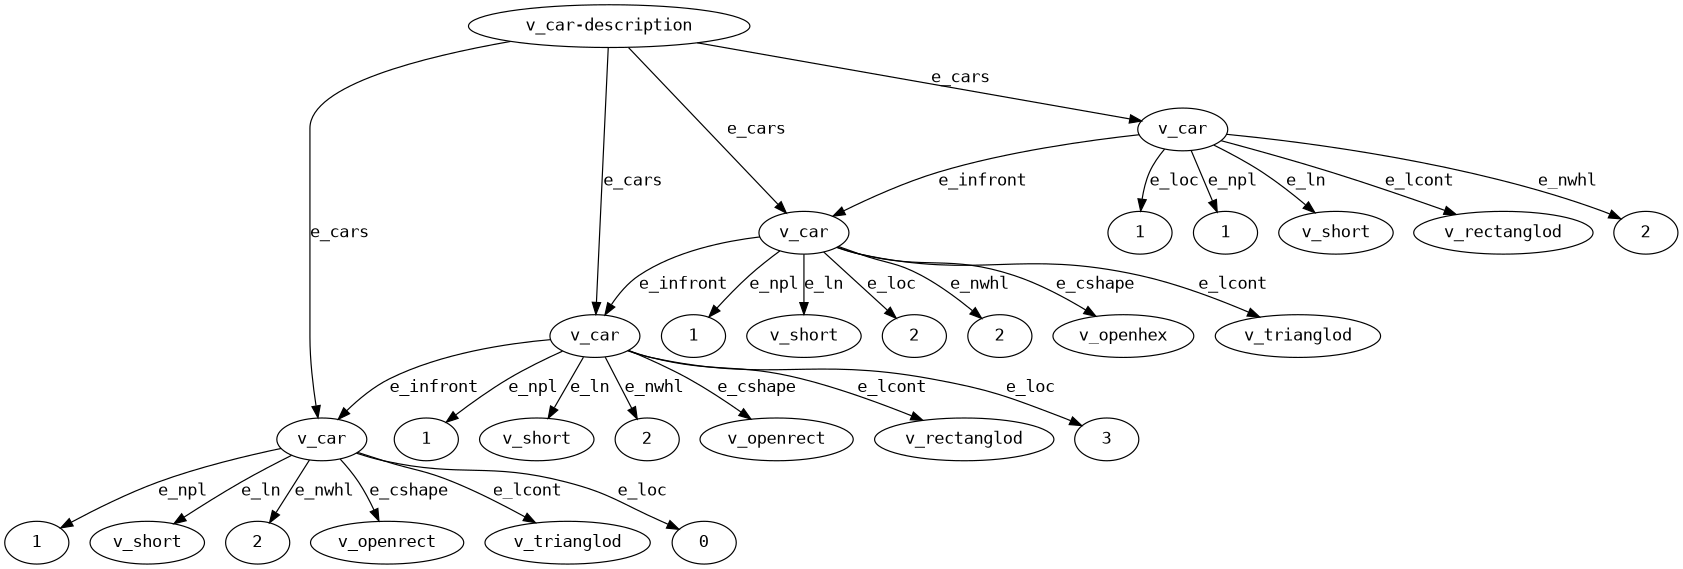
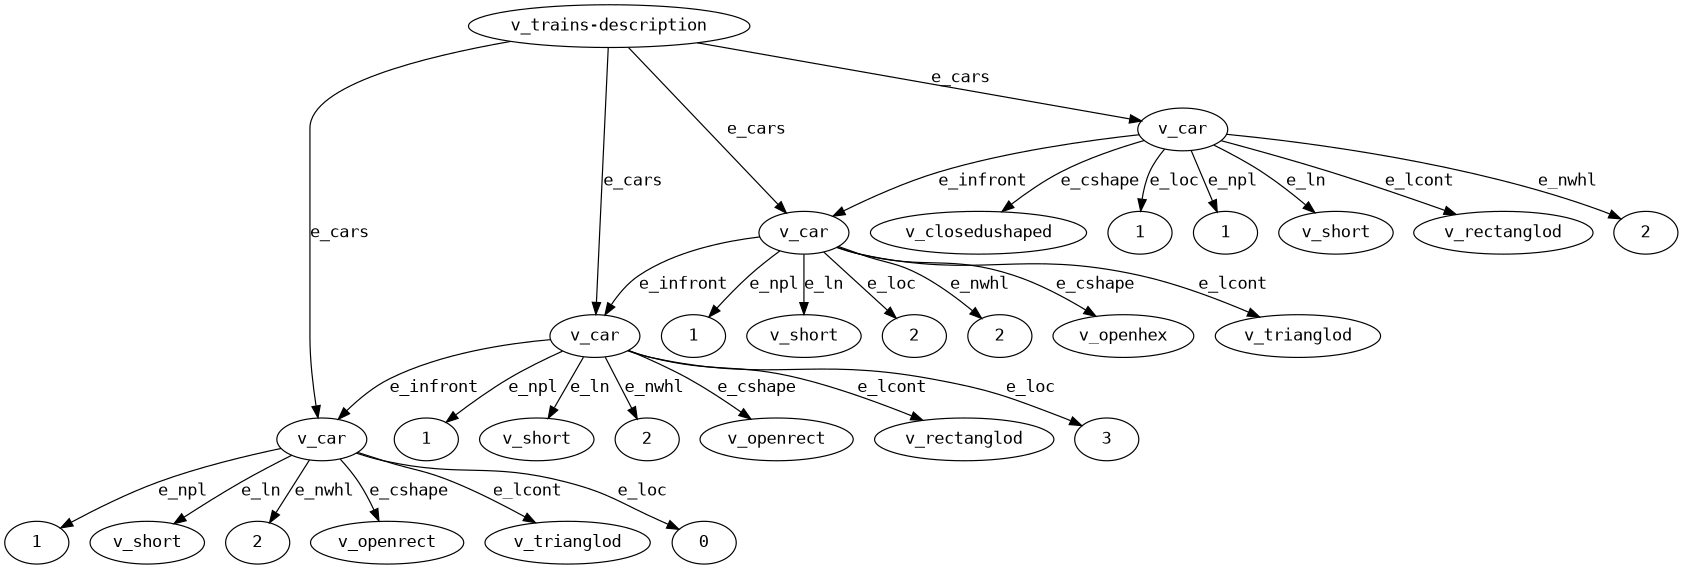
(609, 26) -> (609, 26)
none -> (978, 233)
